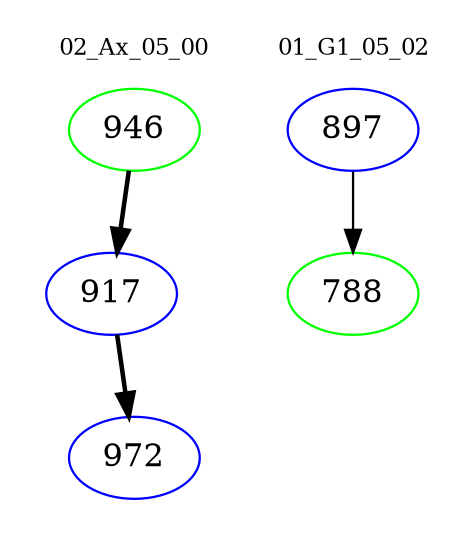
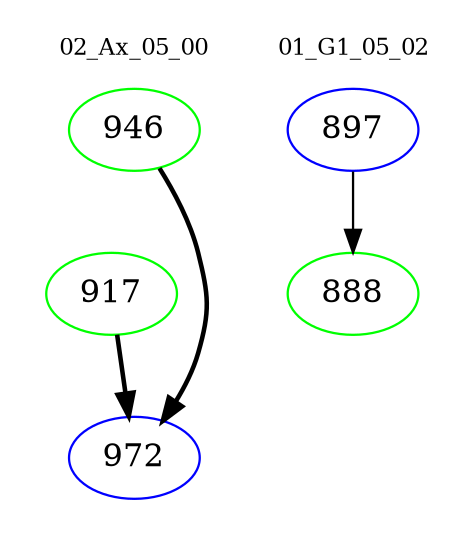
(125, 200) -> (205, 283)
(112, 294) -> (112, 294)
(353, 294) -> (353, 294)
